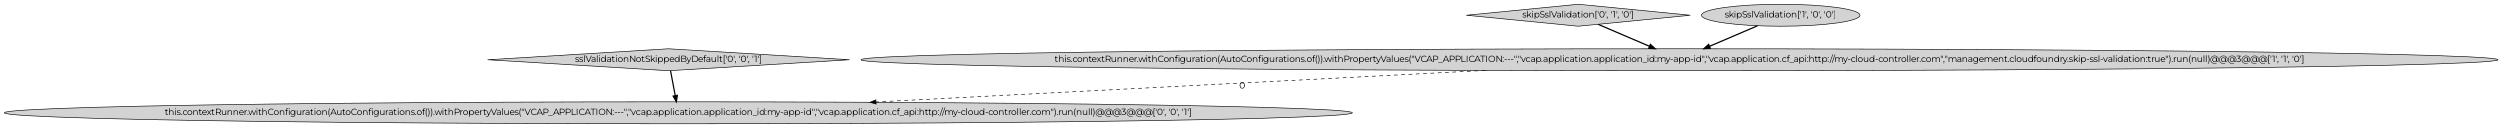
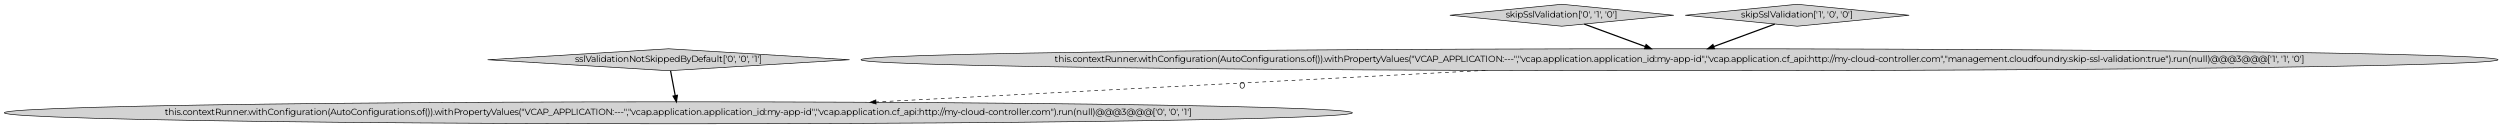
(1781, 15) -> (1797, 15)
